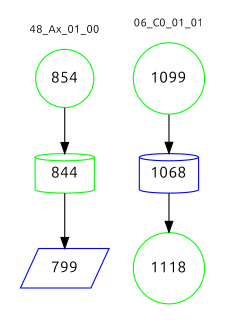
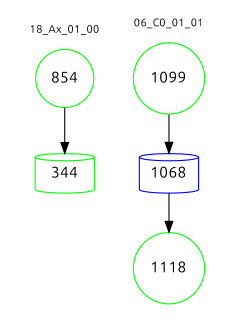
(65, 30) -> (65, 30)
(65, 173) -> (65, 173)
(65, 268) -> none
